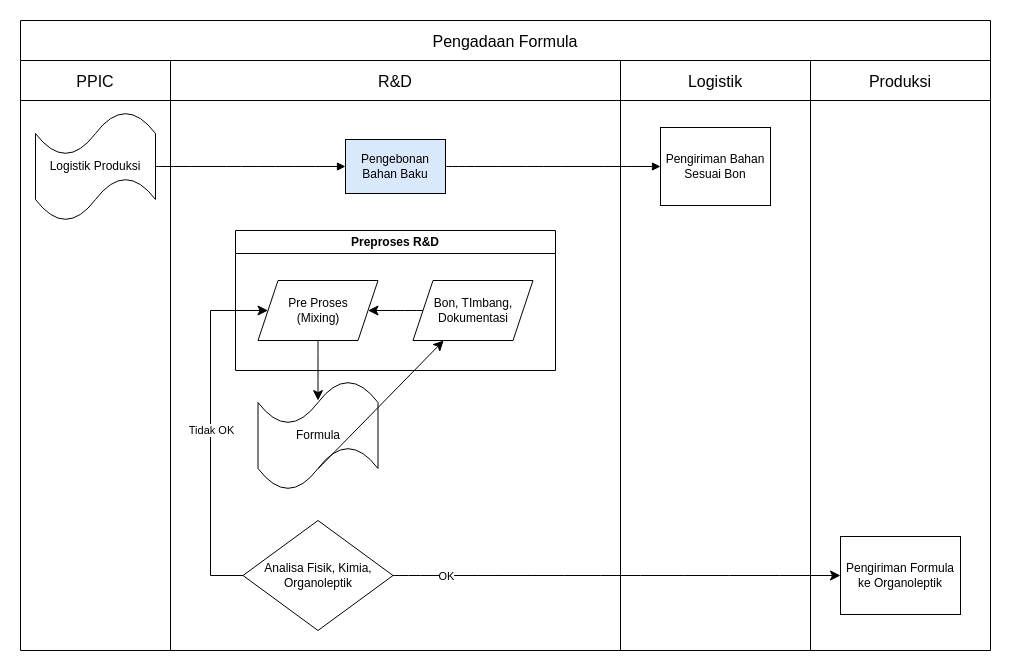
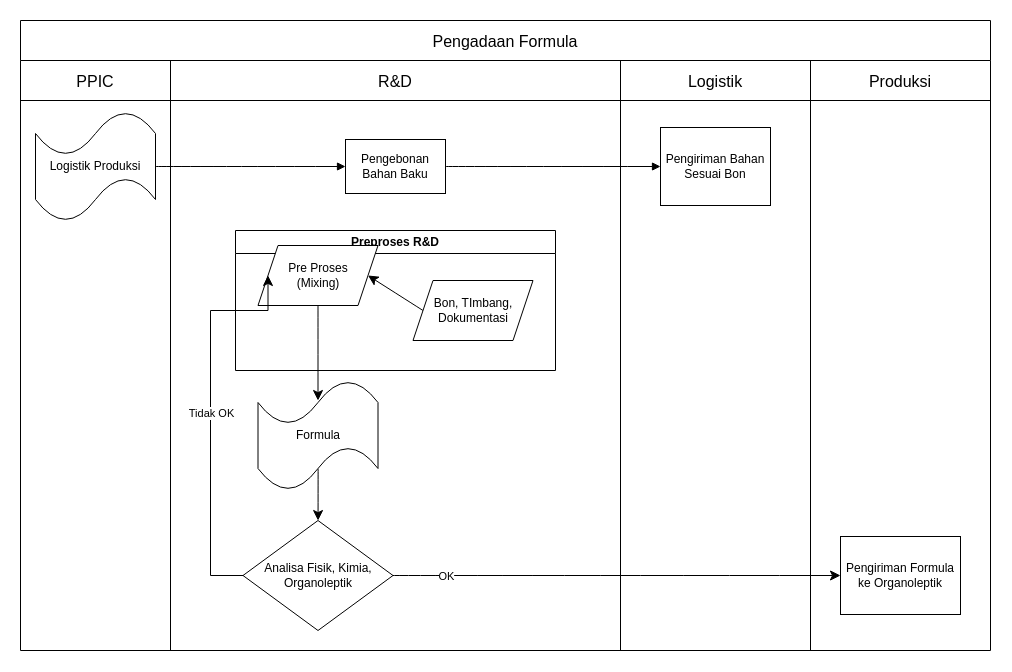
(396, 167) -> (396, 167)
(318, 311) -> (318, 276)
(378, 407) -> (318, 491)
